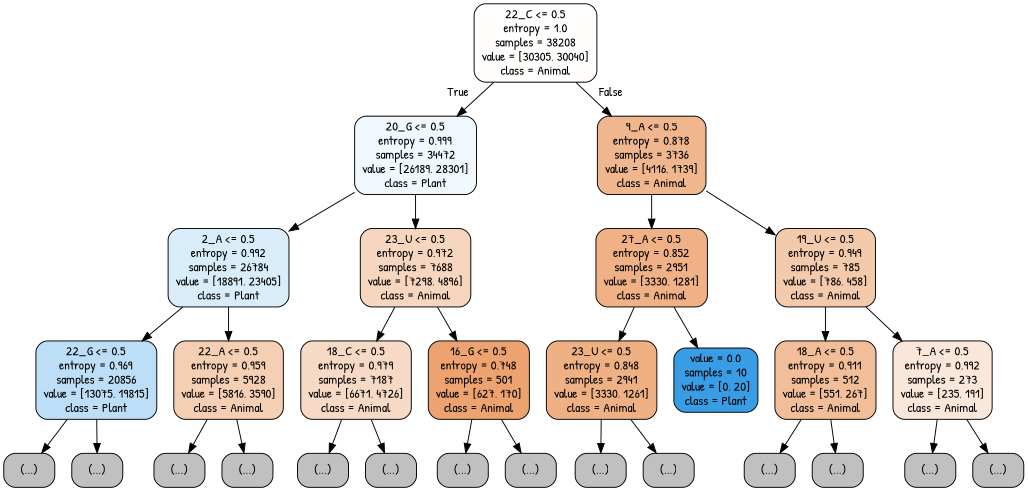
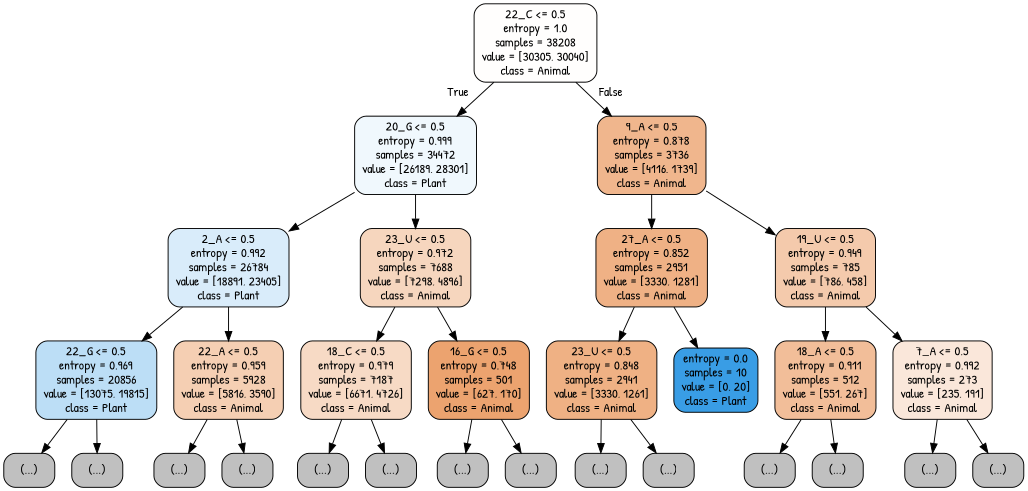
(716, 380) -> (716, 380)
